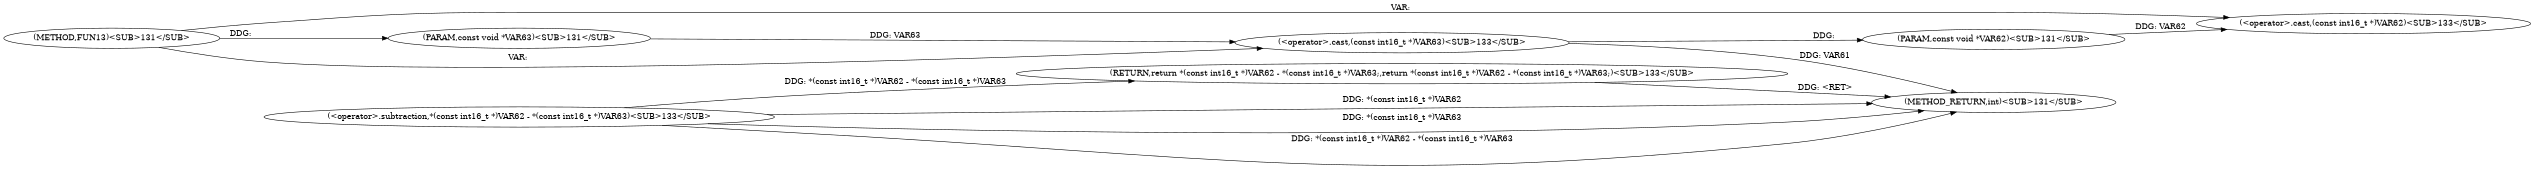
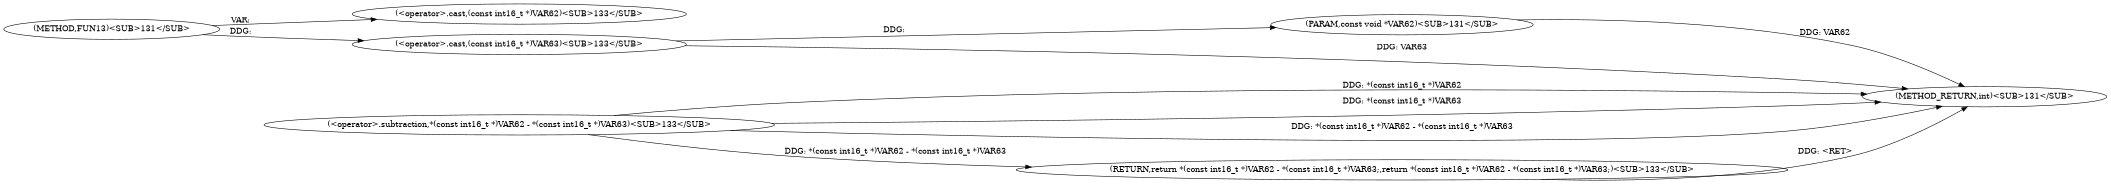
(2165, 32) -> (1742, 29)
(519, 38) -> none
(1825, 56) -> (1402, 48)
(519, 58) -> (242, 32)
